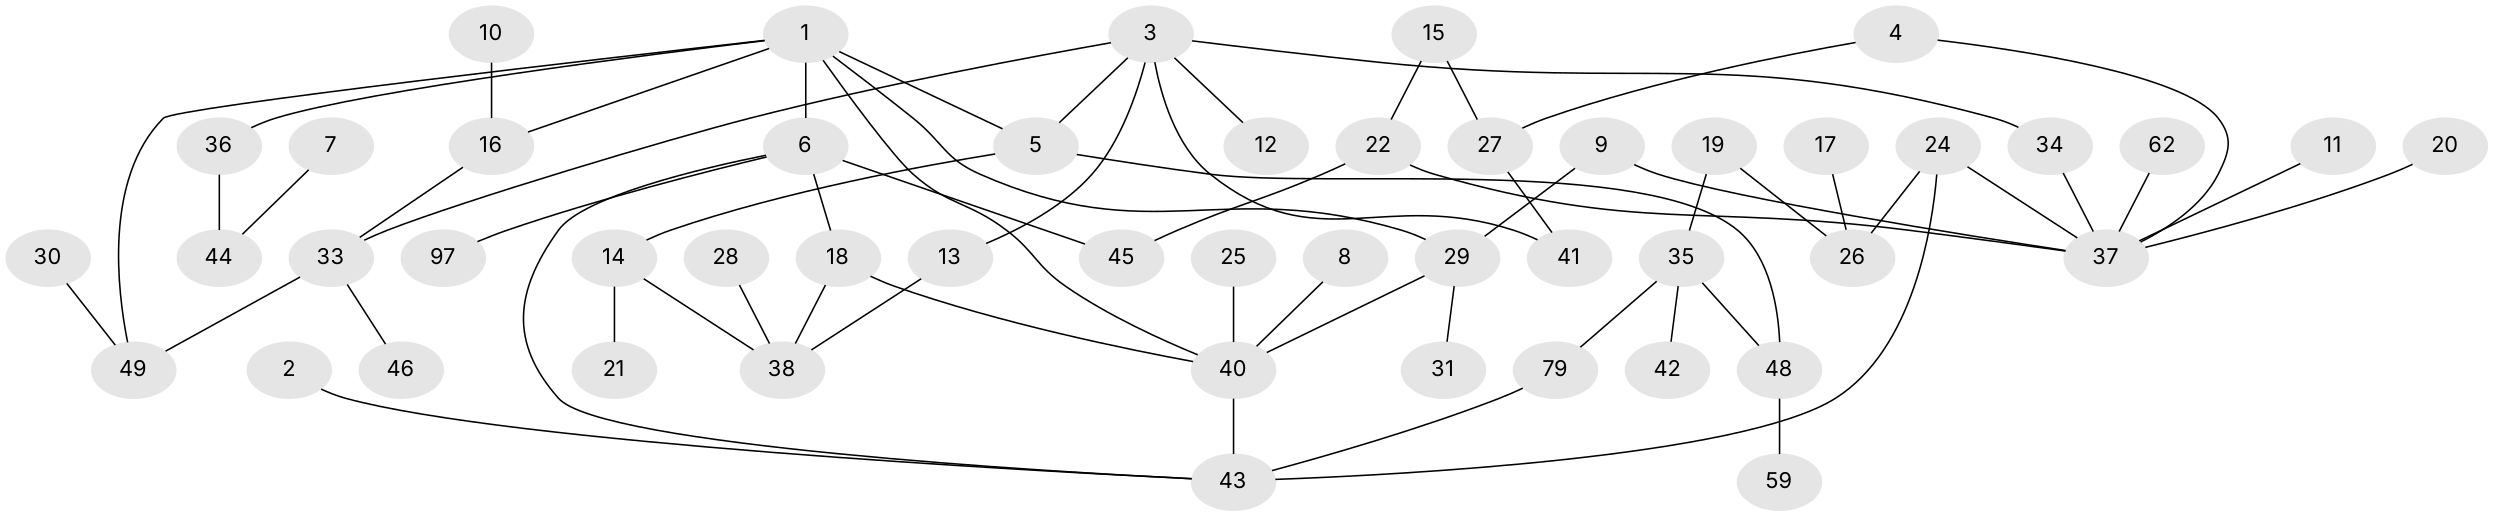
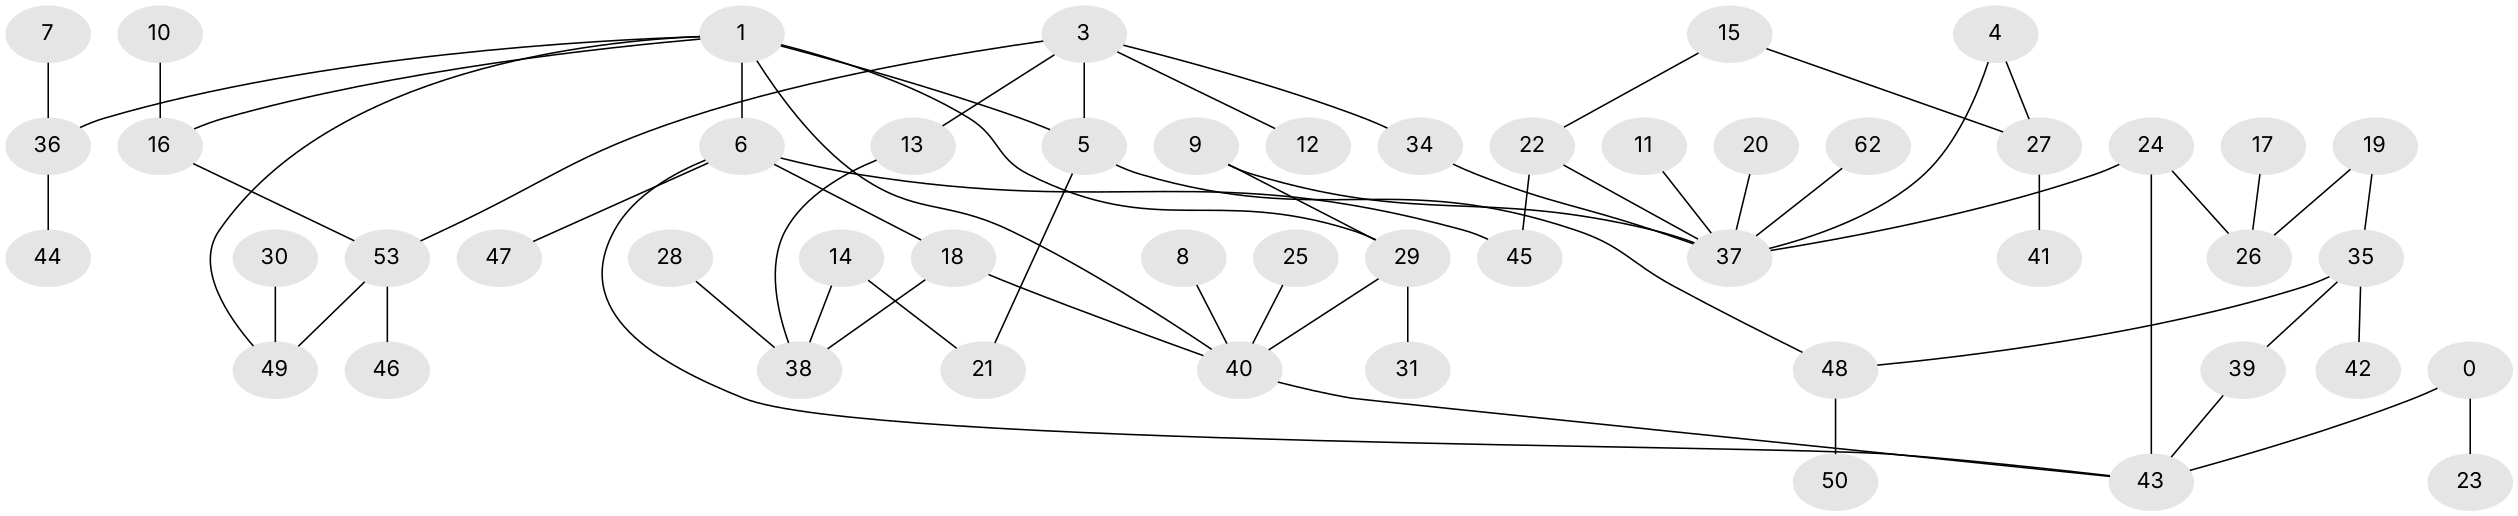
(827, 187) -> (1034, 258)
(1241, 194) -> none
(276, 202) -> (48, 90)
(331, 258) -> (387, 258)
(443, 258) -> (499, 258)
(289, 370) -> (2470, 370)
(1556, 370) -> (2243, 370)
(1780, 482) -> (1836, 482)
none -> (2470, 482)
